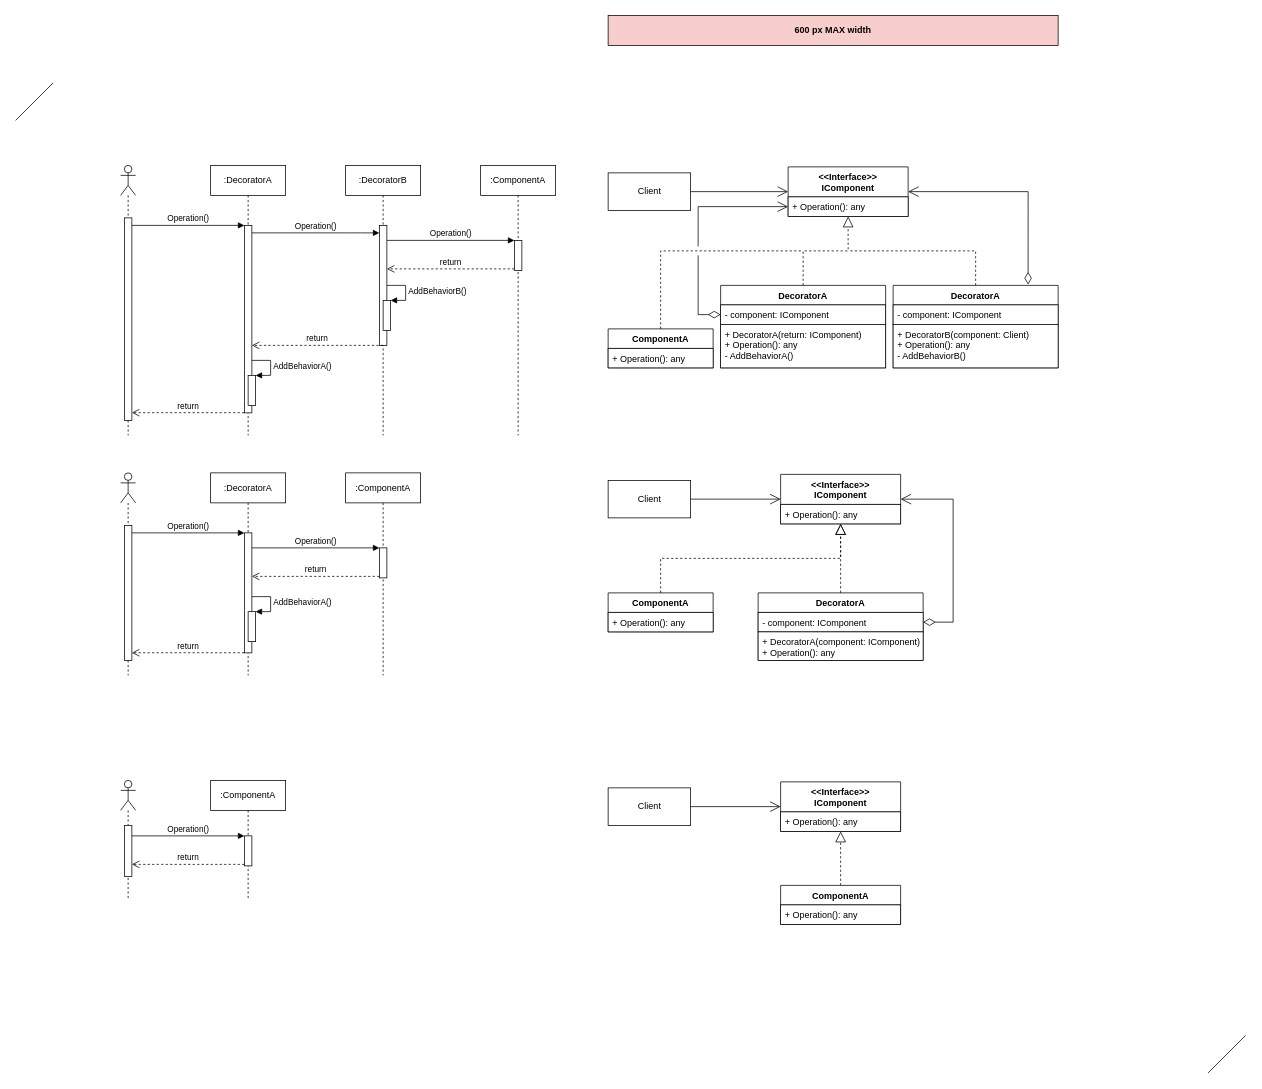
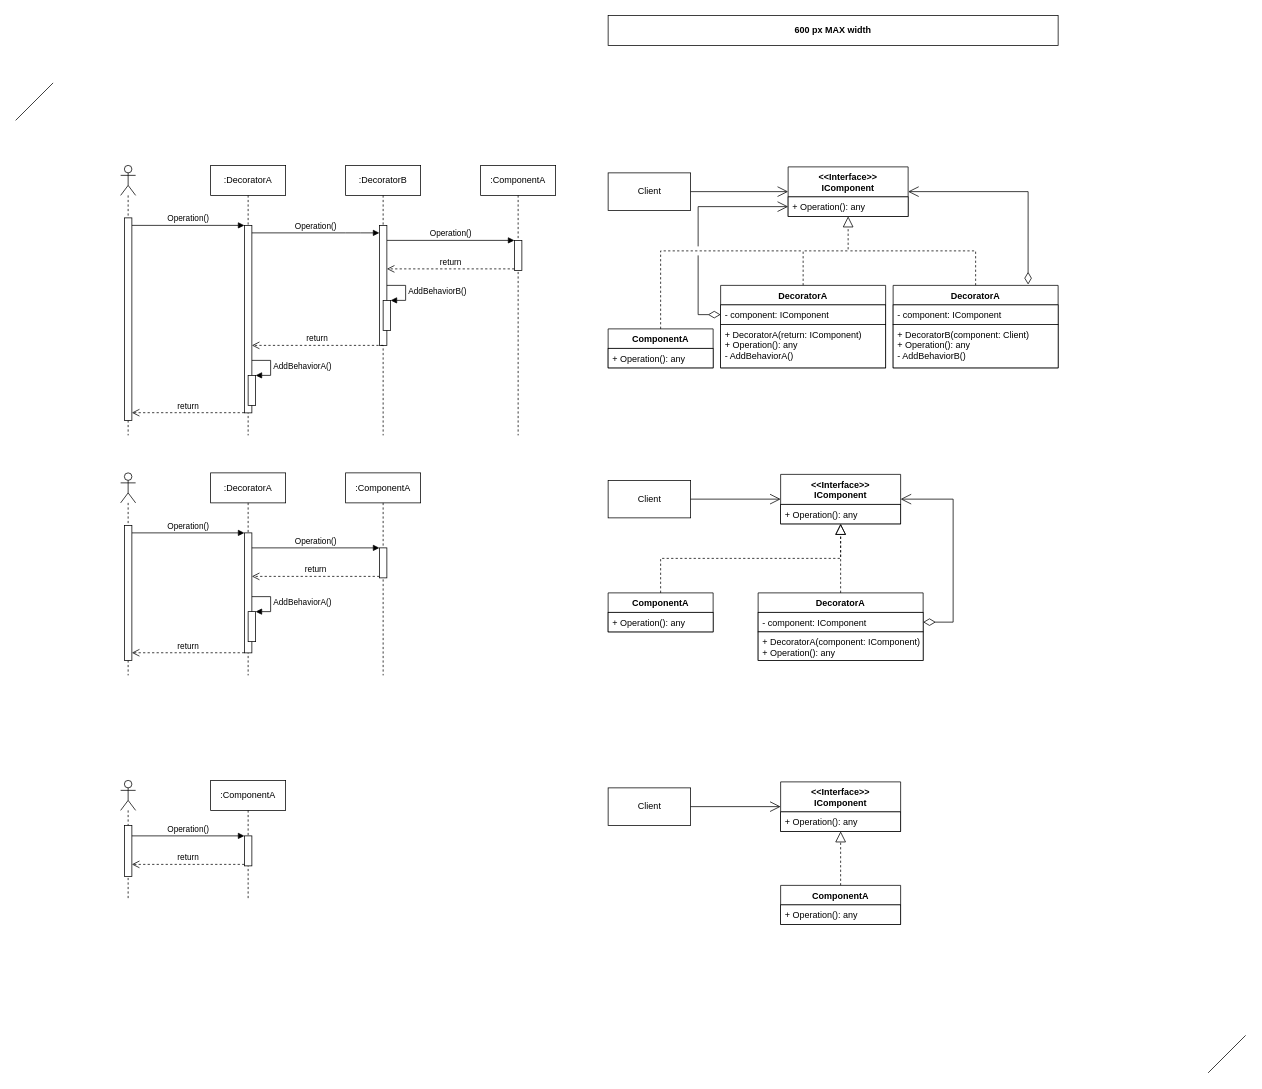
(833, 30) -> (833, 30)
